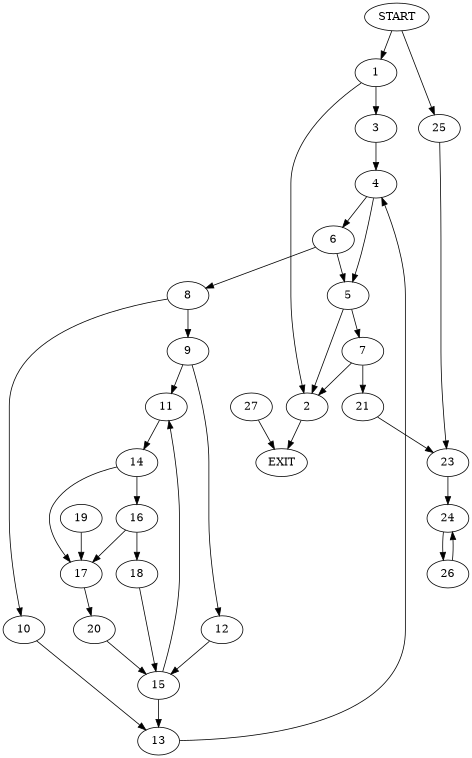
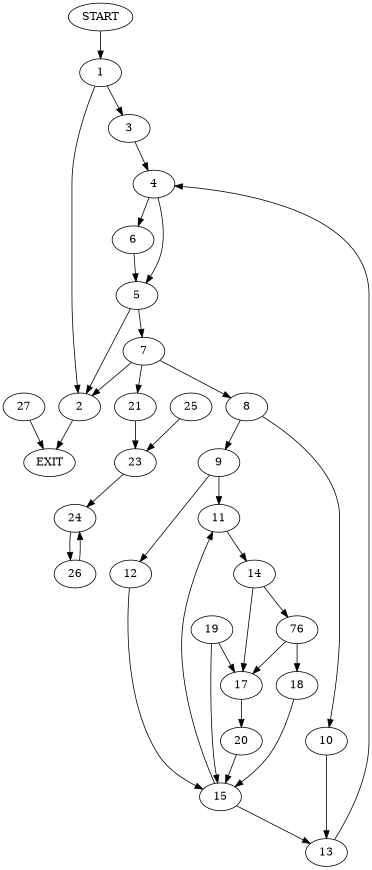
(417, 69) -> none
(264, 266) -> (192, 377)
(137, 518) -> (297, 630)
none -> (211, 710)
